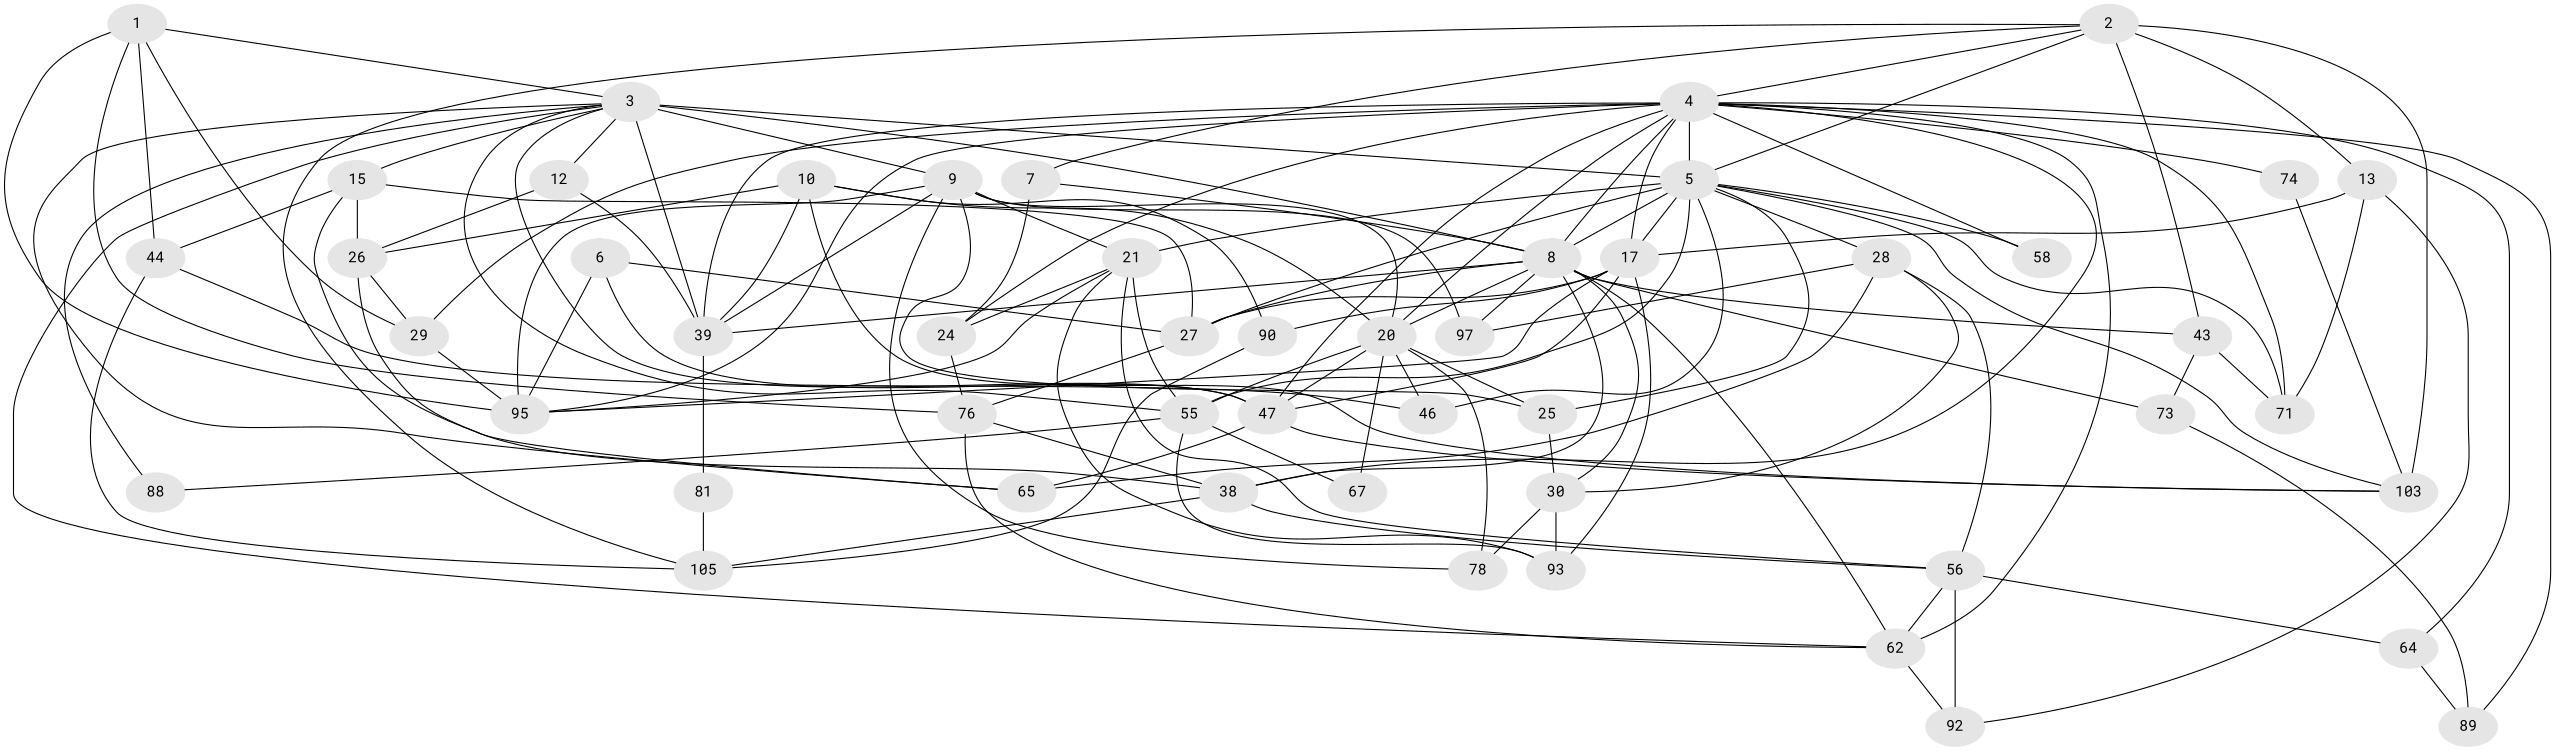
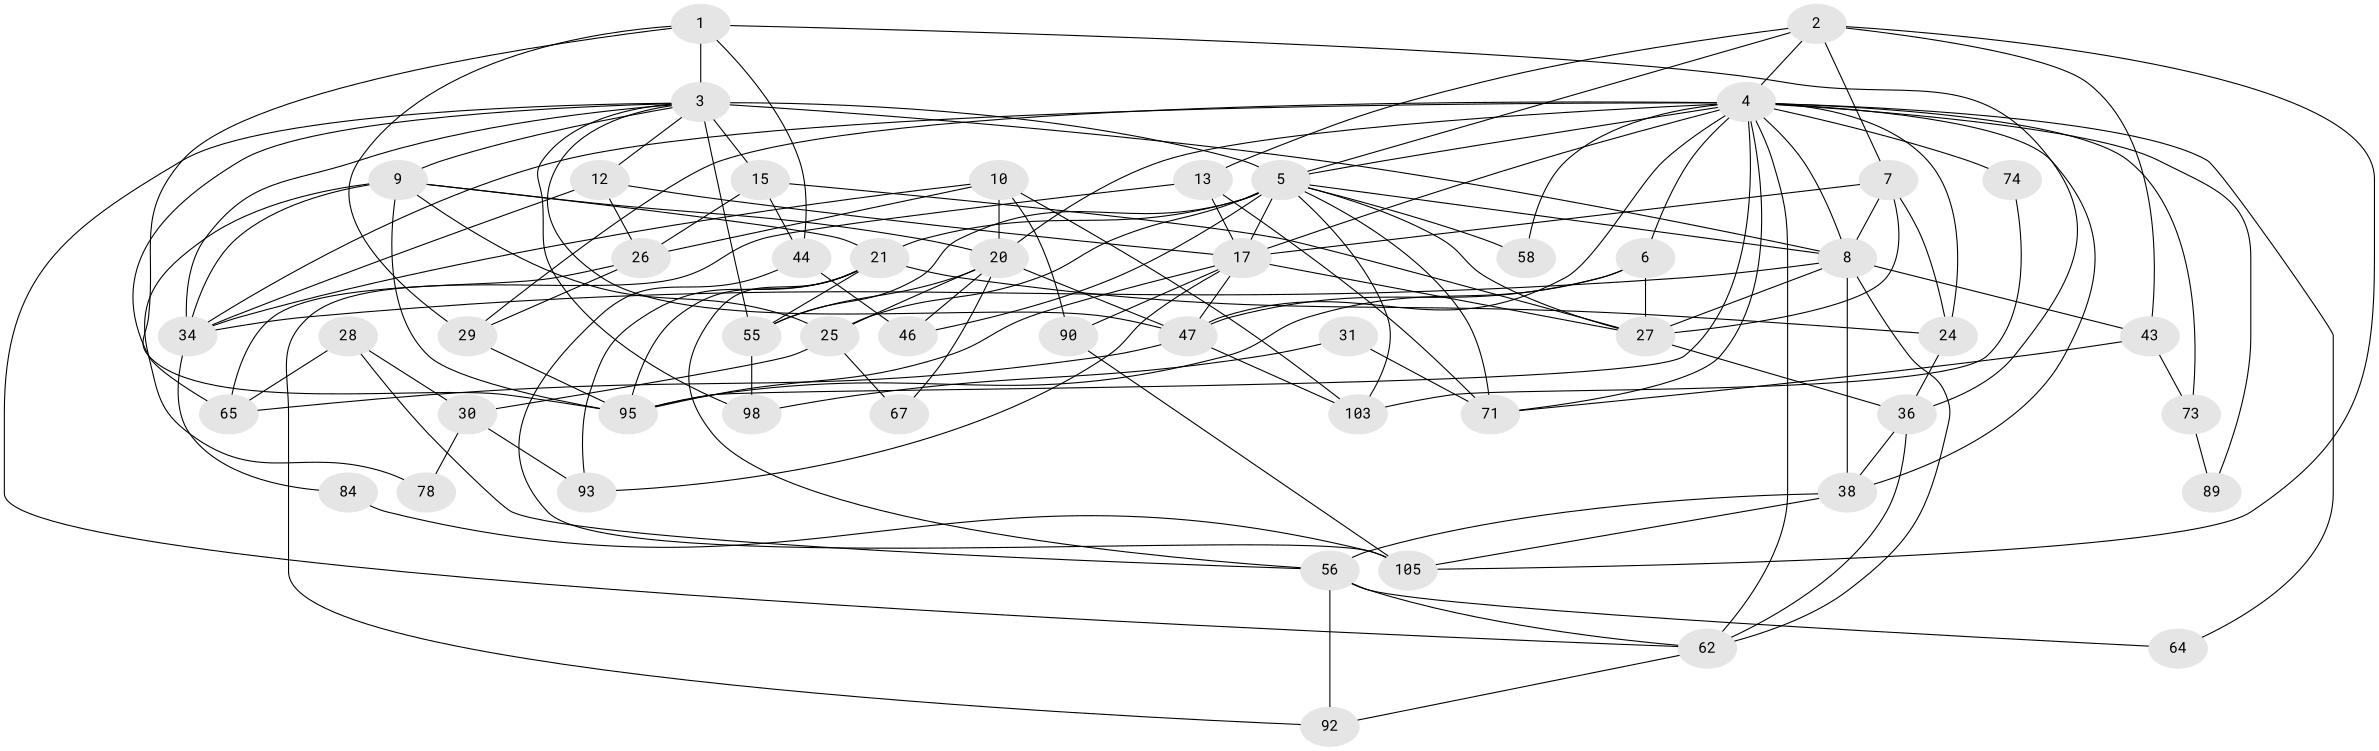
(2416, 133) -> none
none -> (1682, 173)
none -> (1595, 216)
(1786, 218) -> none
none -> (920, 224)
(1487, 289) -> none
none -> (1824, 308)
(703, 336) -> (188, 336)
none -> (1348, 336)
(1465, 336) -> none
(1855, 342) -> (2121, 157)
(1638, 374) -> none
(967, 414) -> (1907, 414)
(1482, 435) -> none
(1273, 454) -> (859, 369)
(808, 467) -> none
(156, 492) -> (752, 414)
(703, 492) -> (348, 492)
(1351, 544) -> none
(2438, 688) -> none
